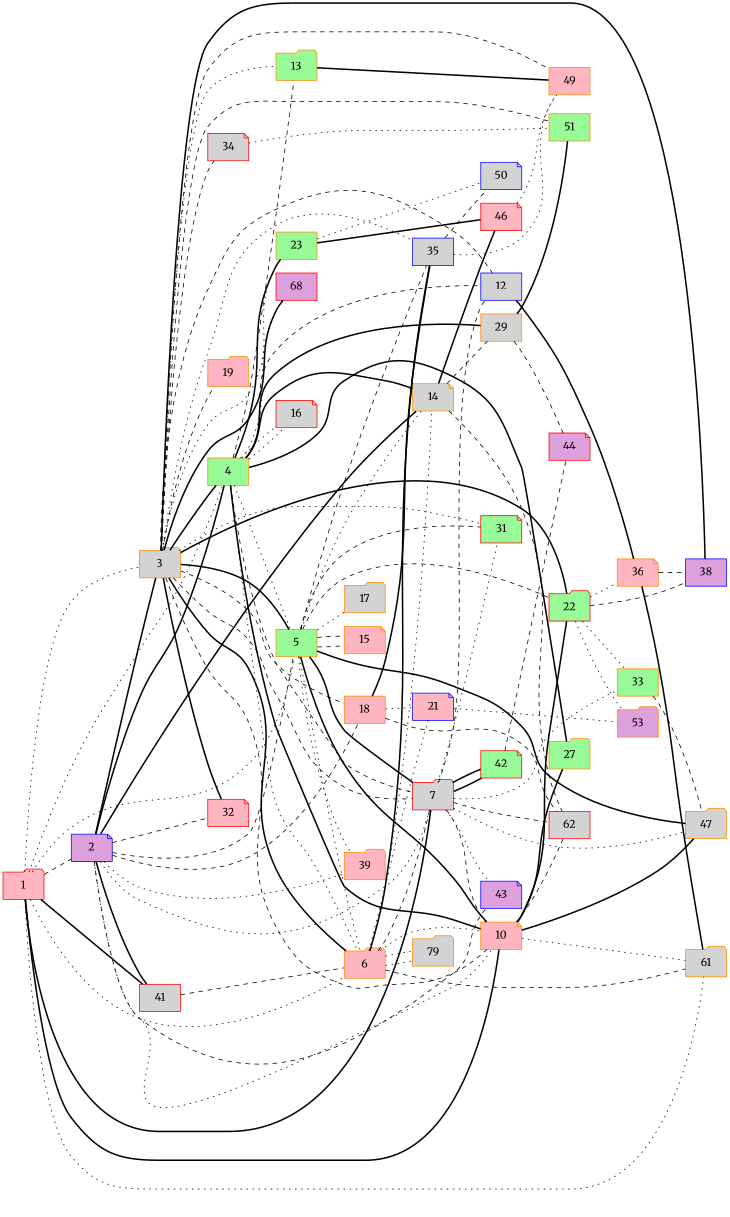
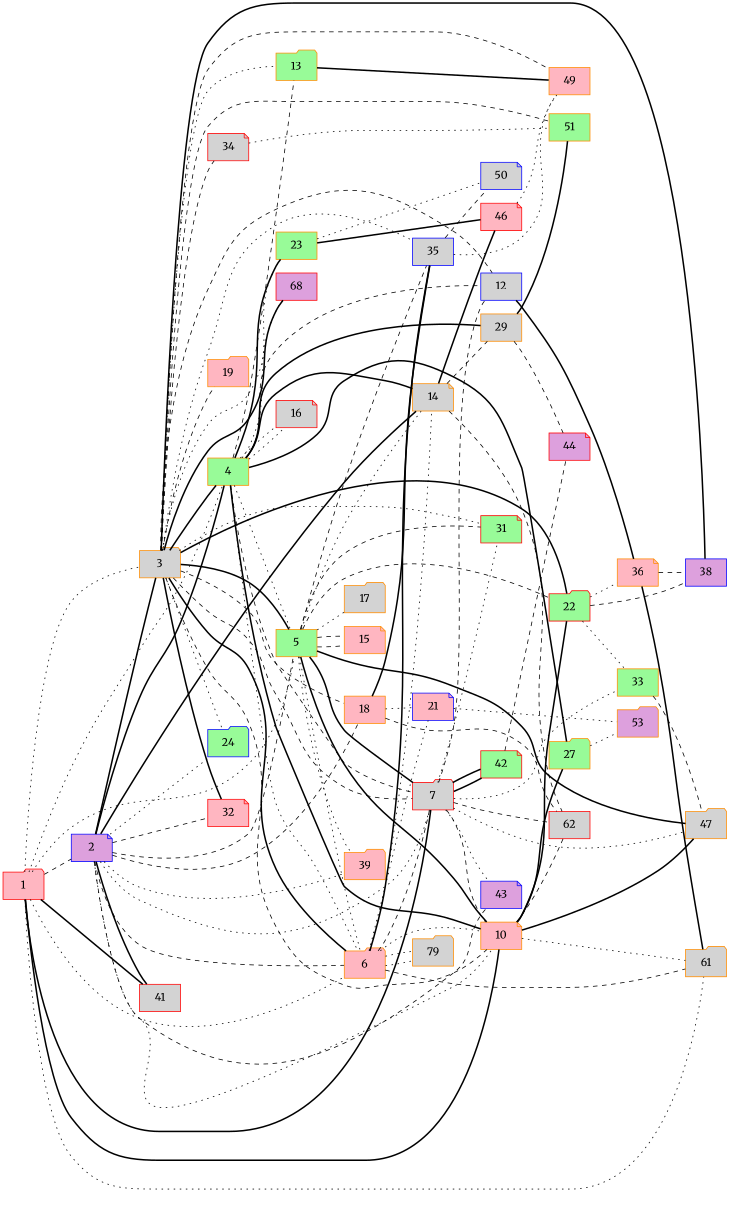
(596, 667) -> (604, 739)
none -> (228, 743)
(262, 981) -> (192, 960)
